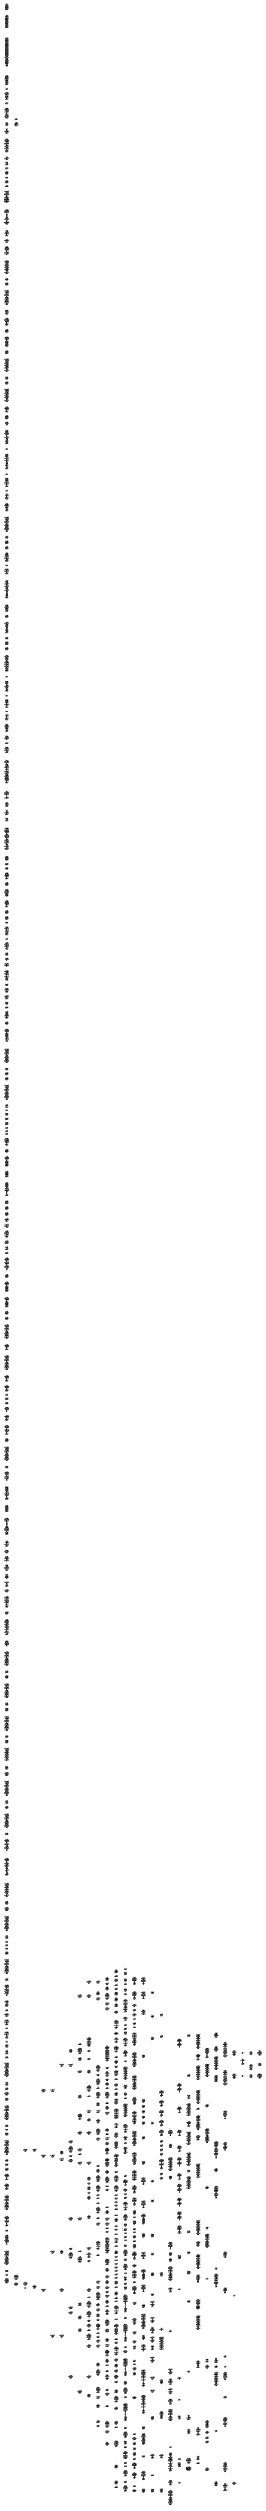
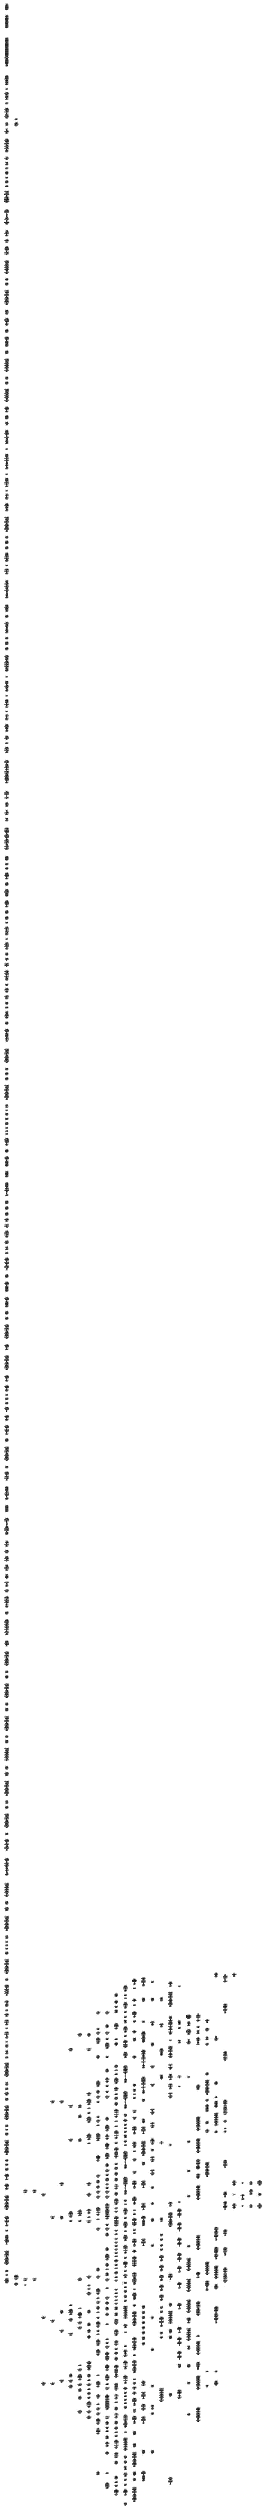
none -> (125, 2287)
